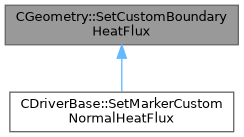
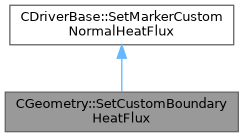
(122, 75) -> (122, 75)
